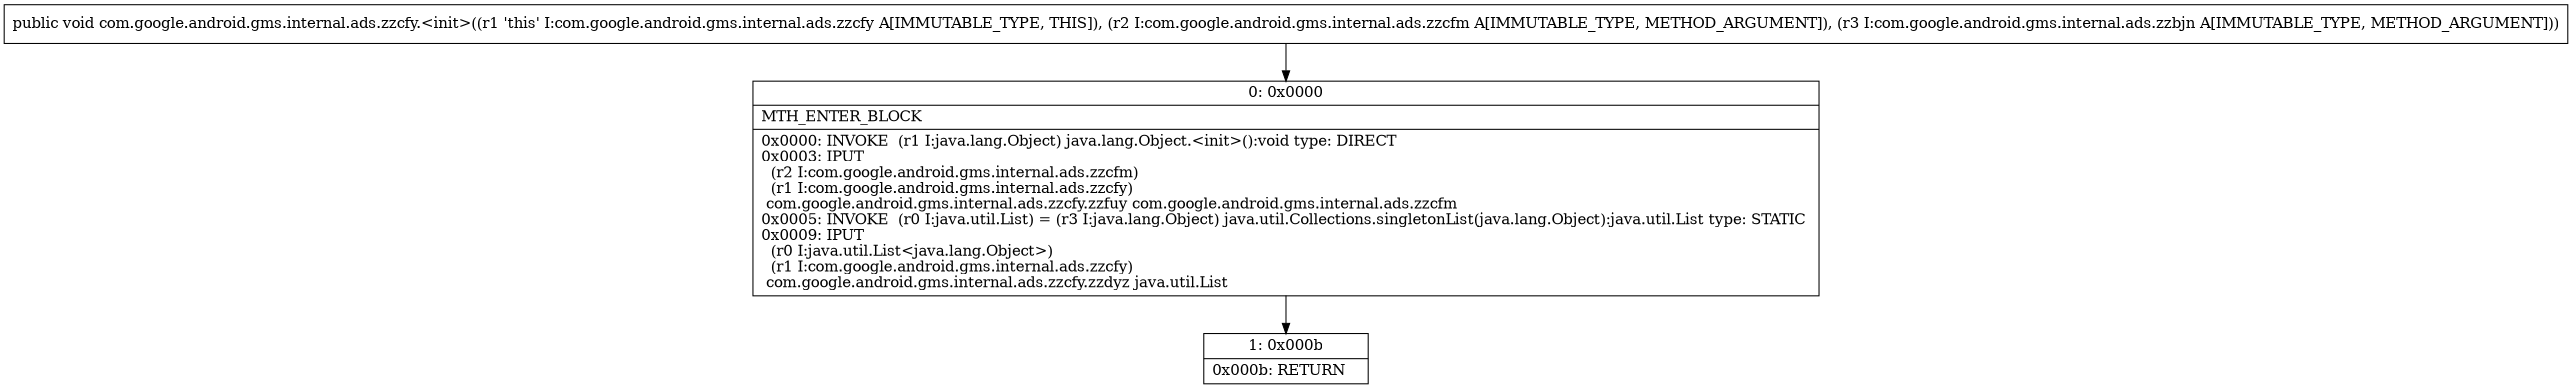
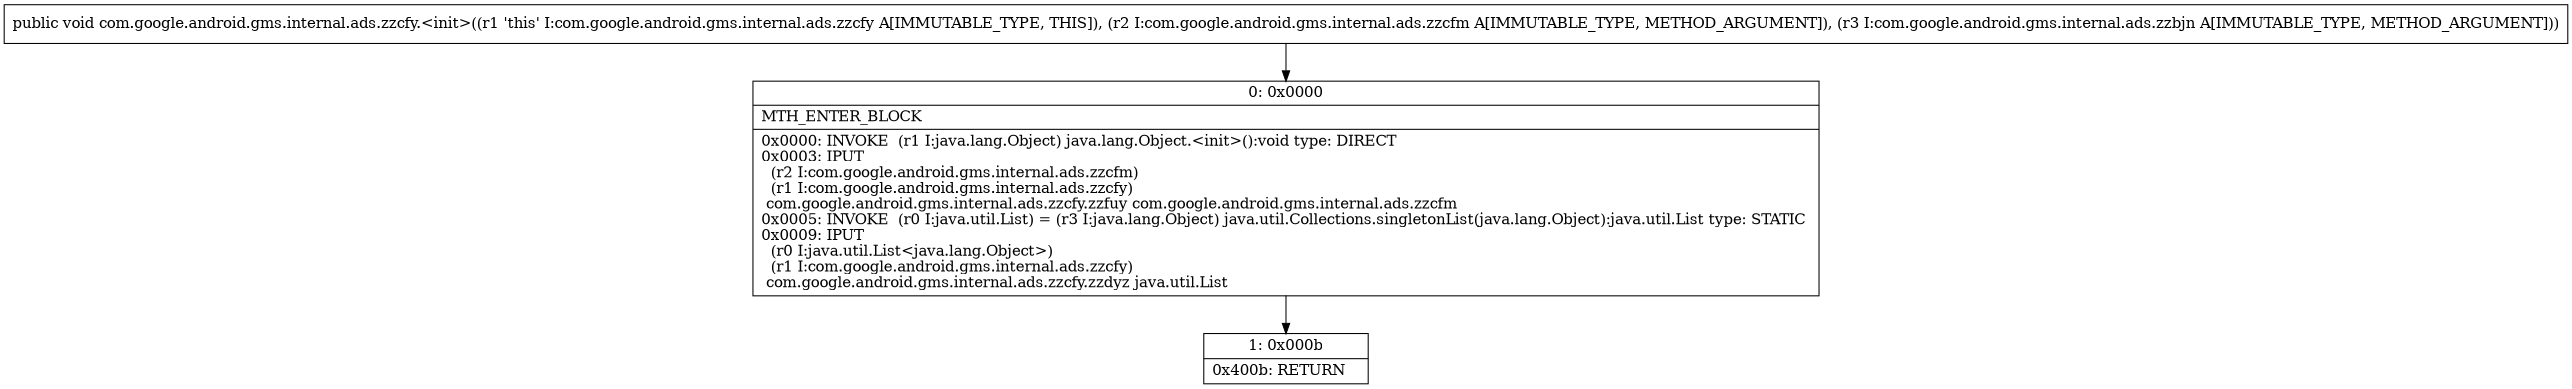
(1286, 371) -> (1286, 371)
